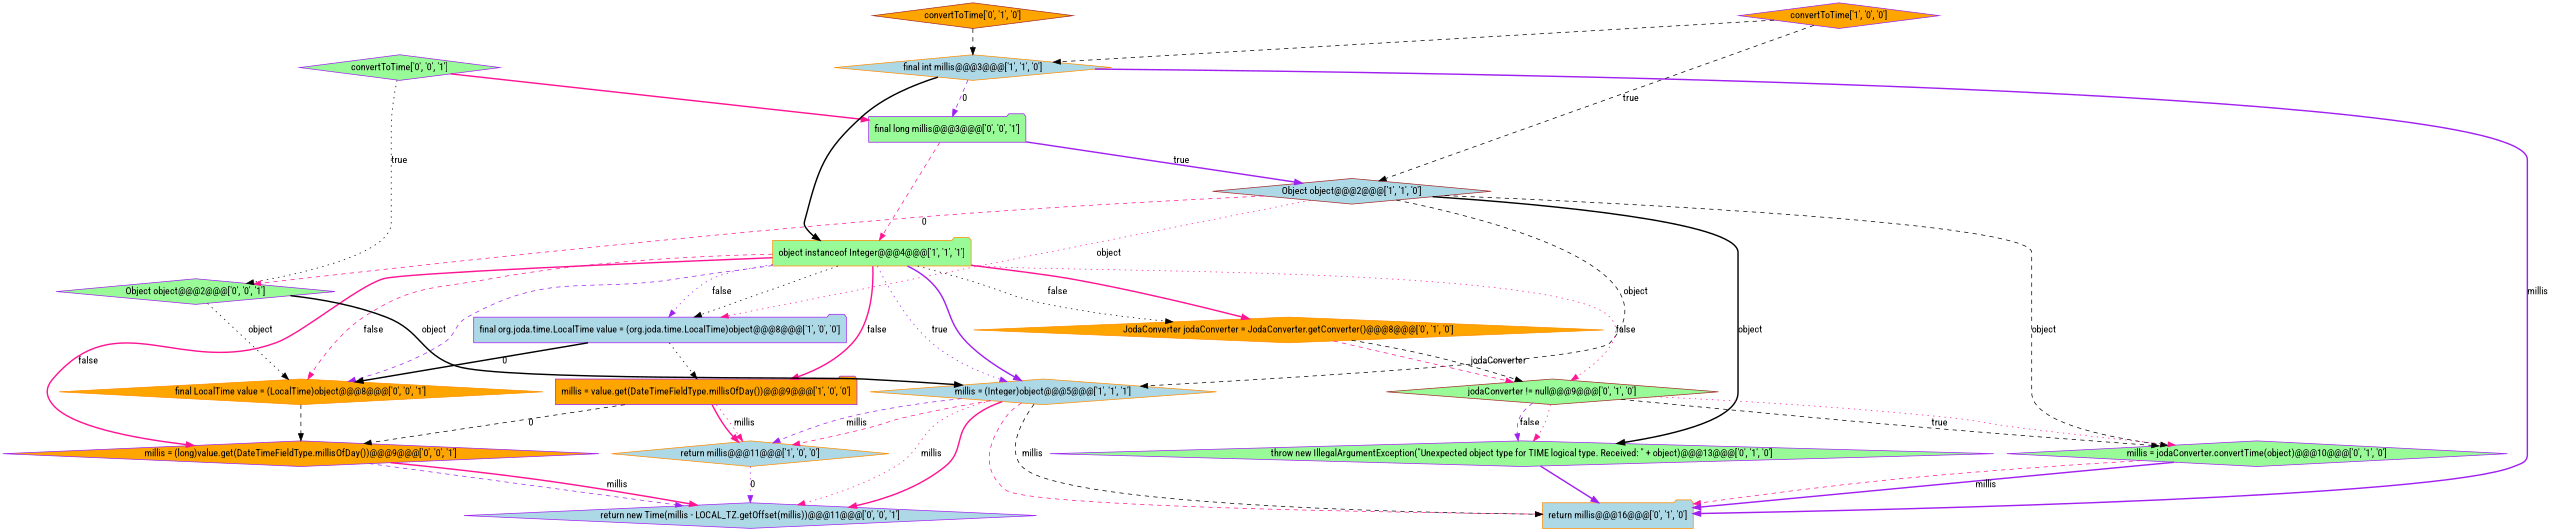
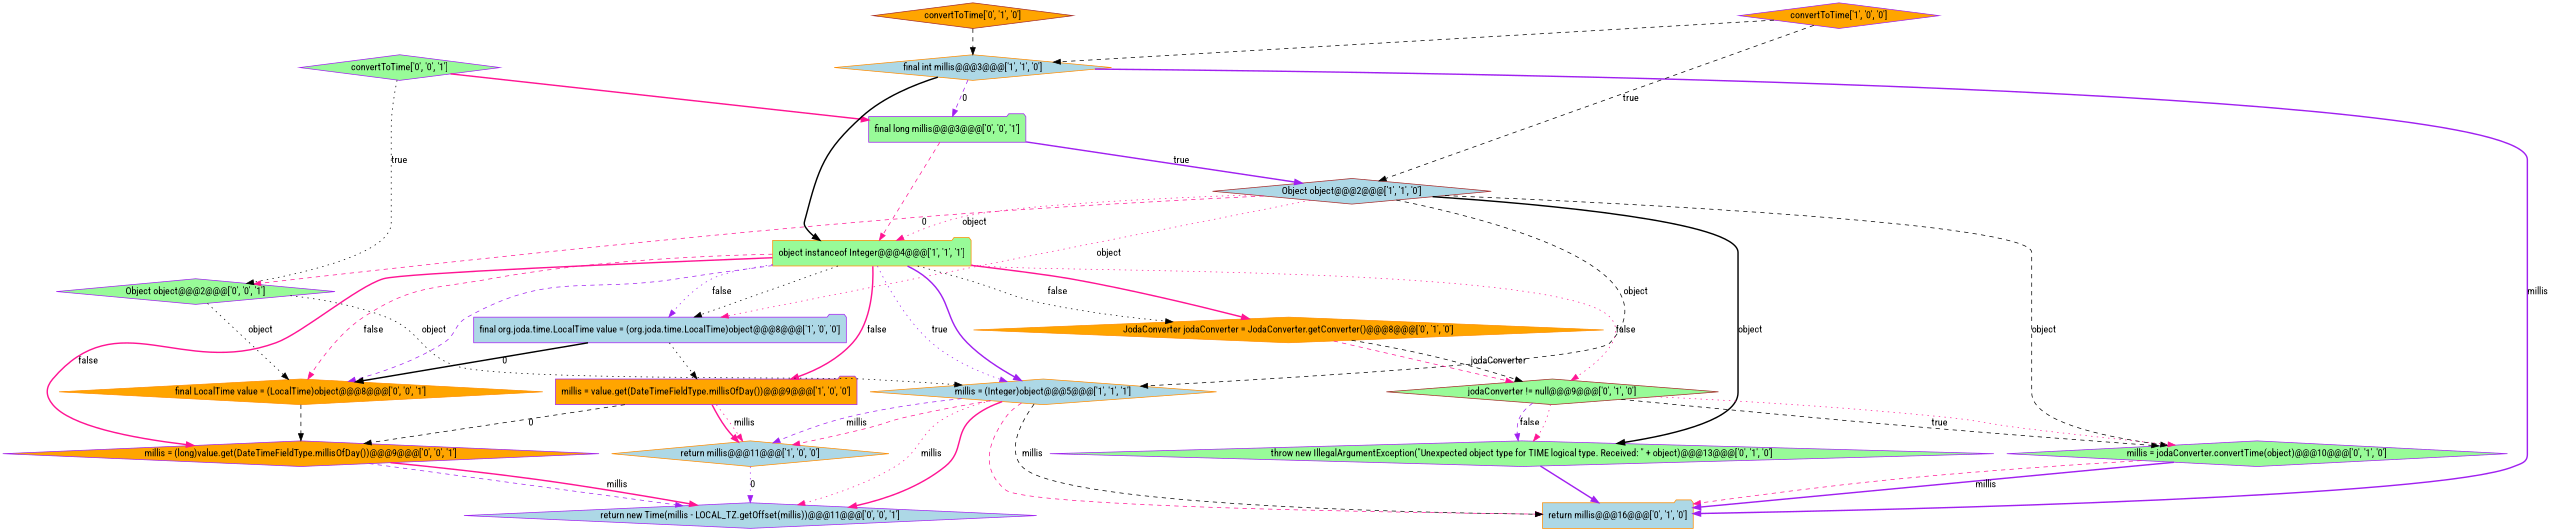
none -> (1075, 204)
(613, 376) -> (613, 376)
